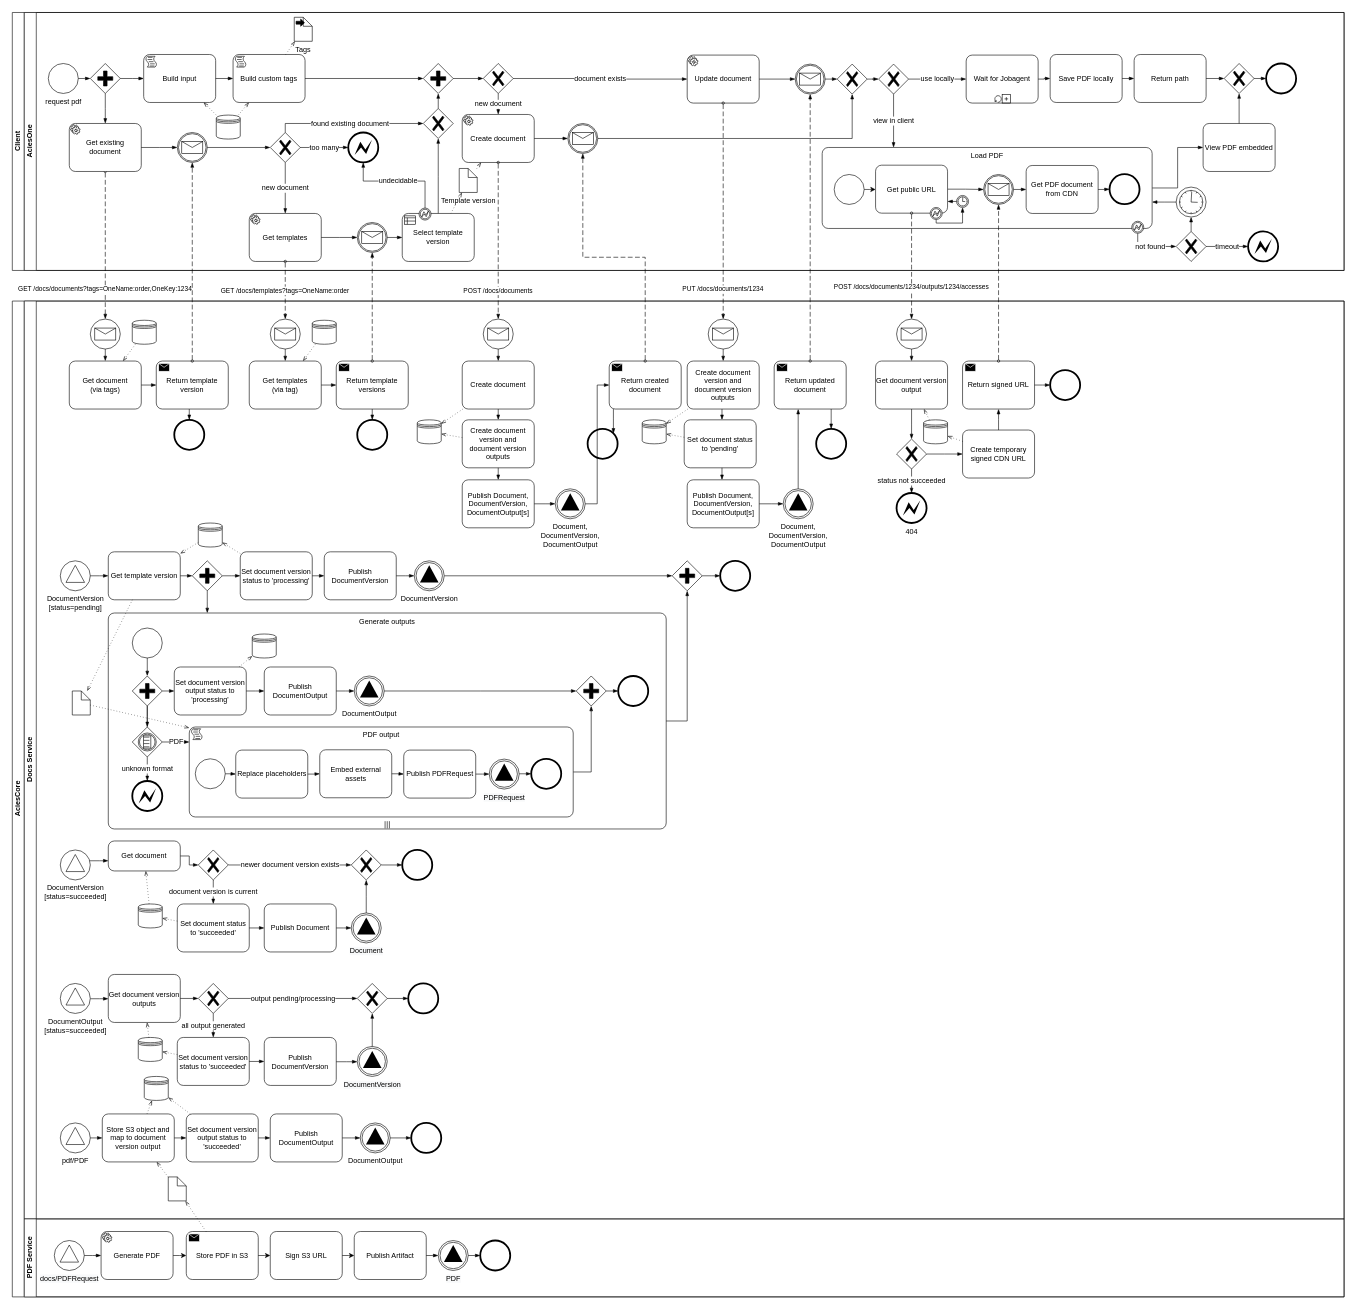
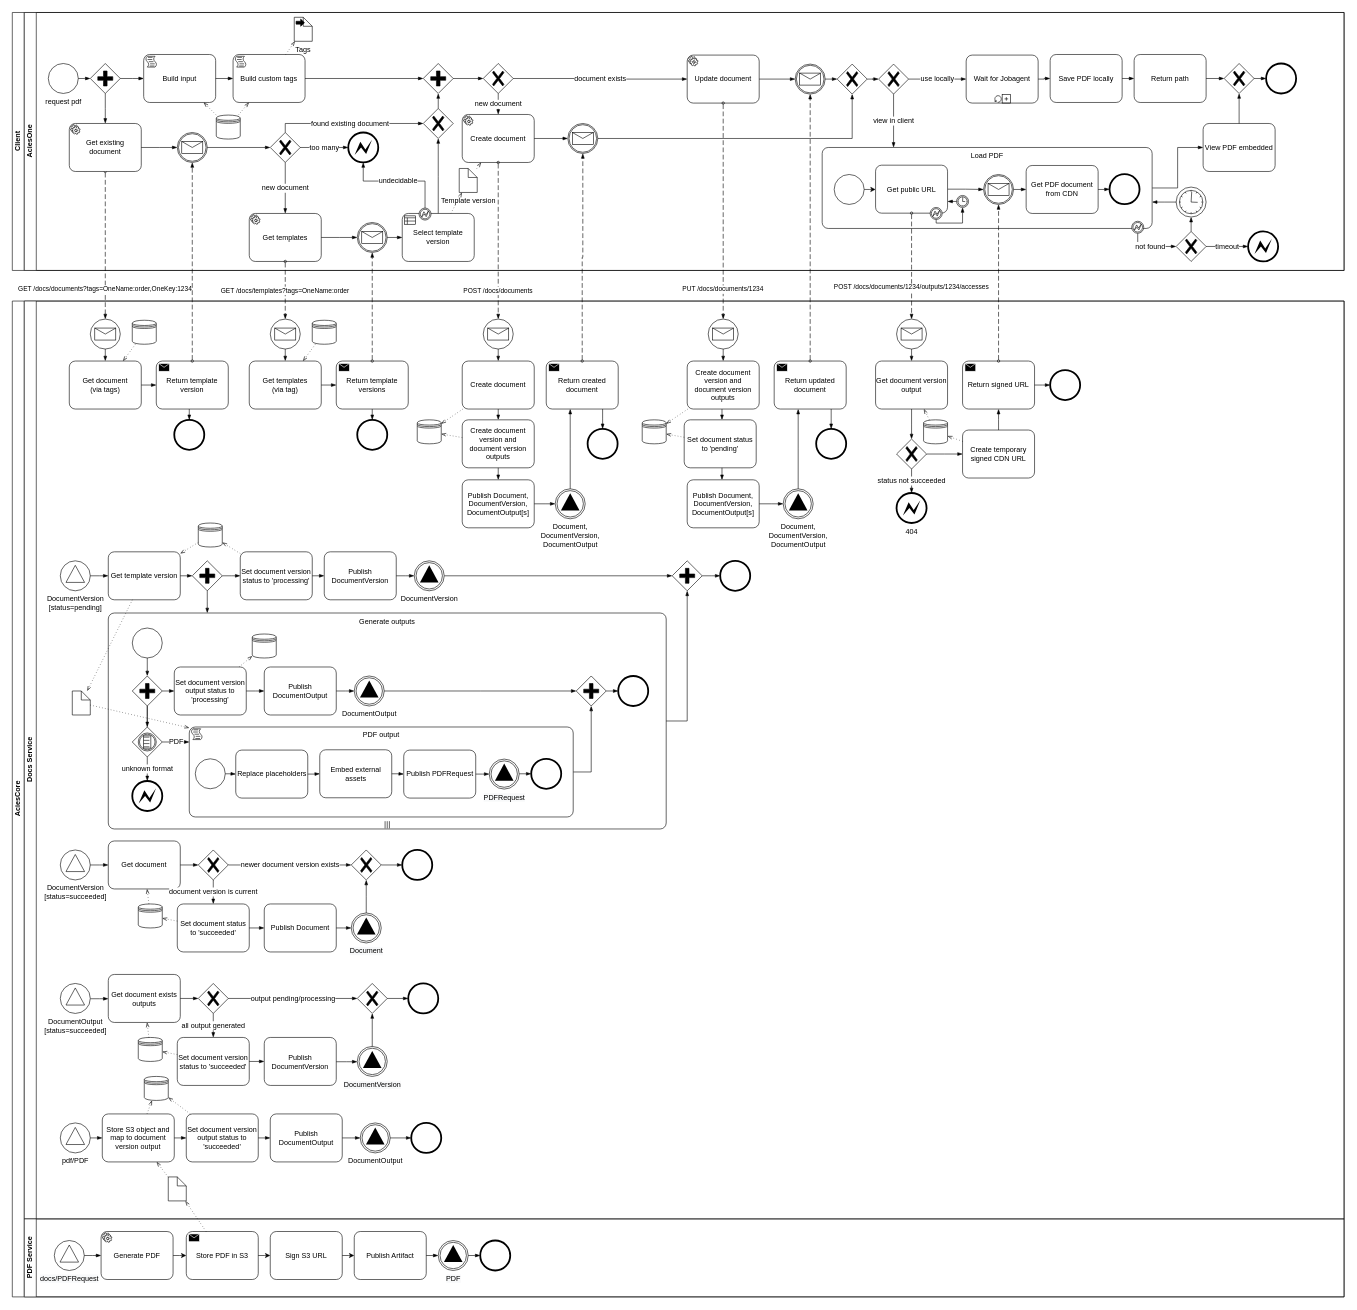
(645, 385) -> (582, 385)
(144, 856) -> (144, 865)
(144, 999) -> (144, 999)
